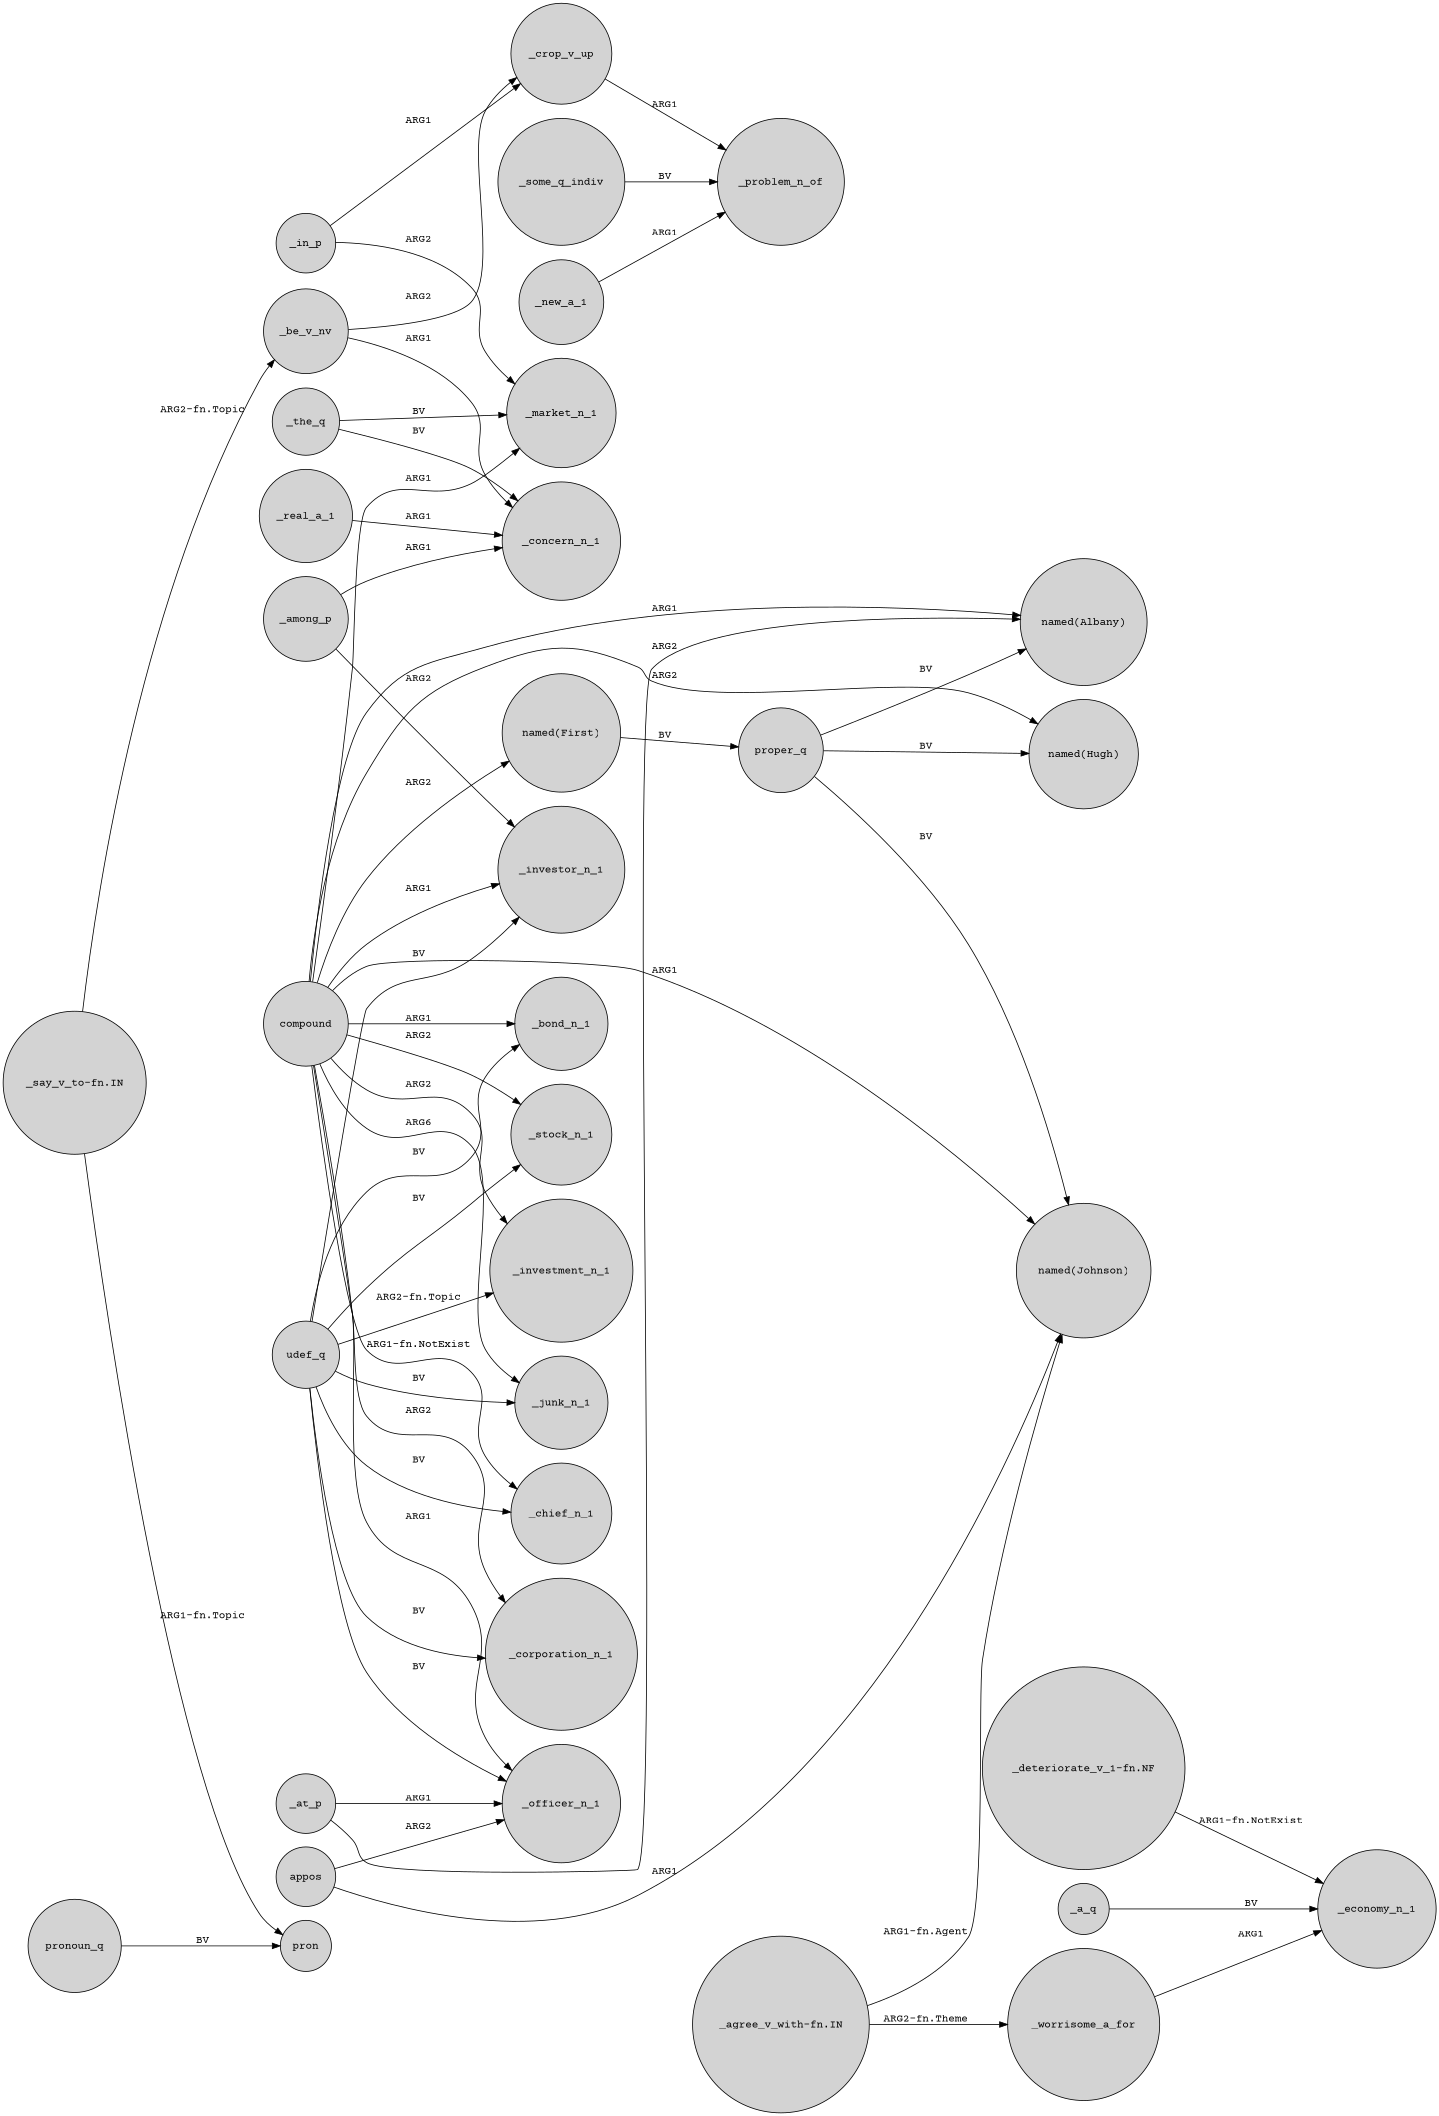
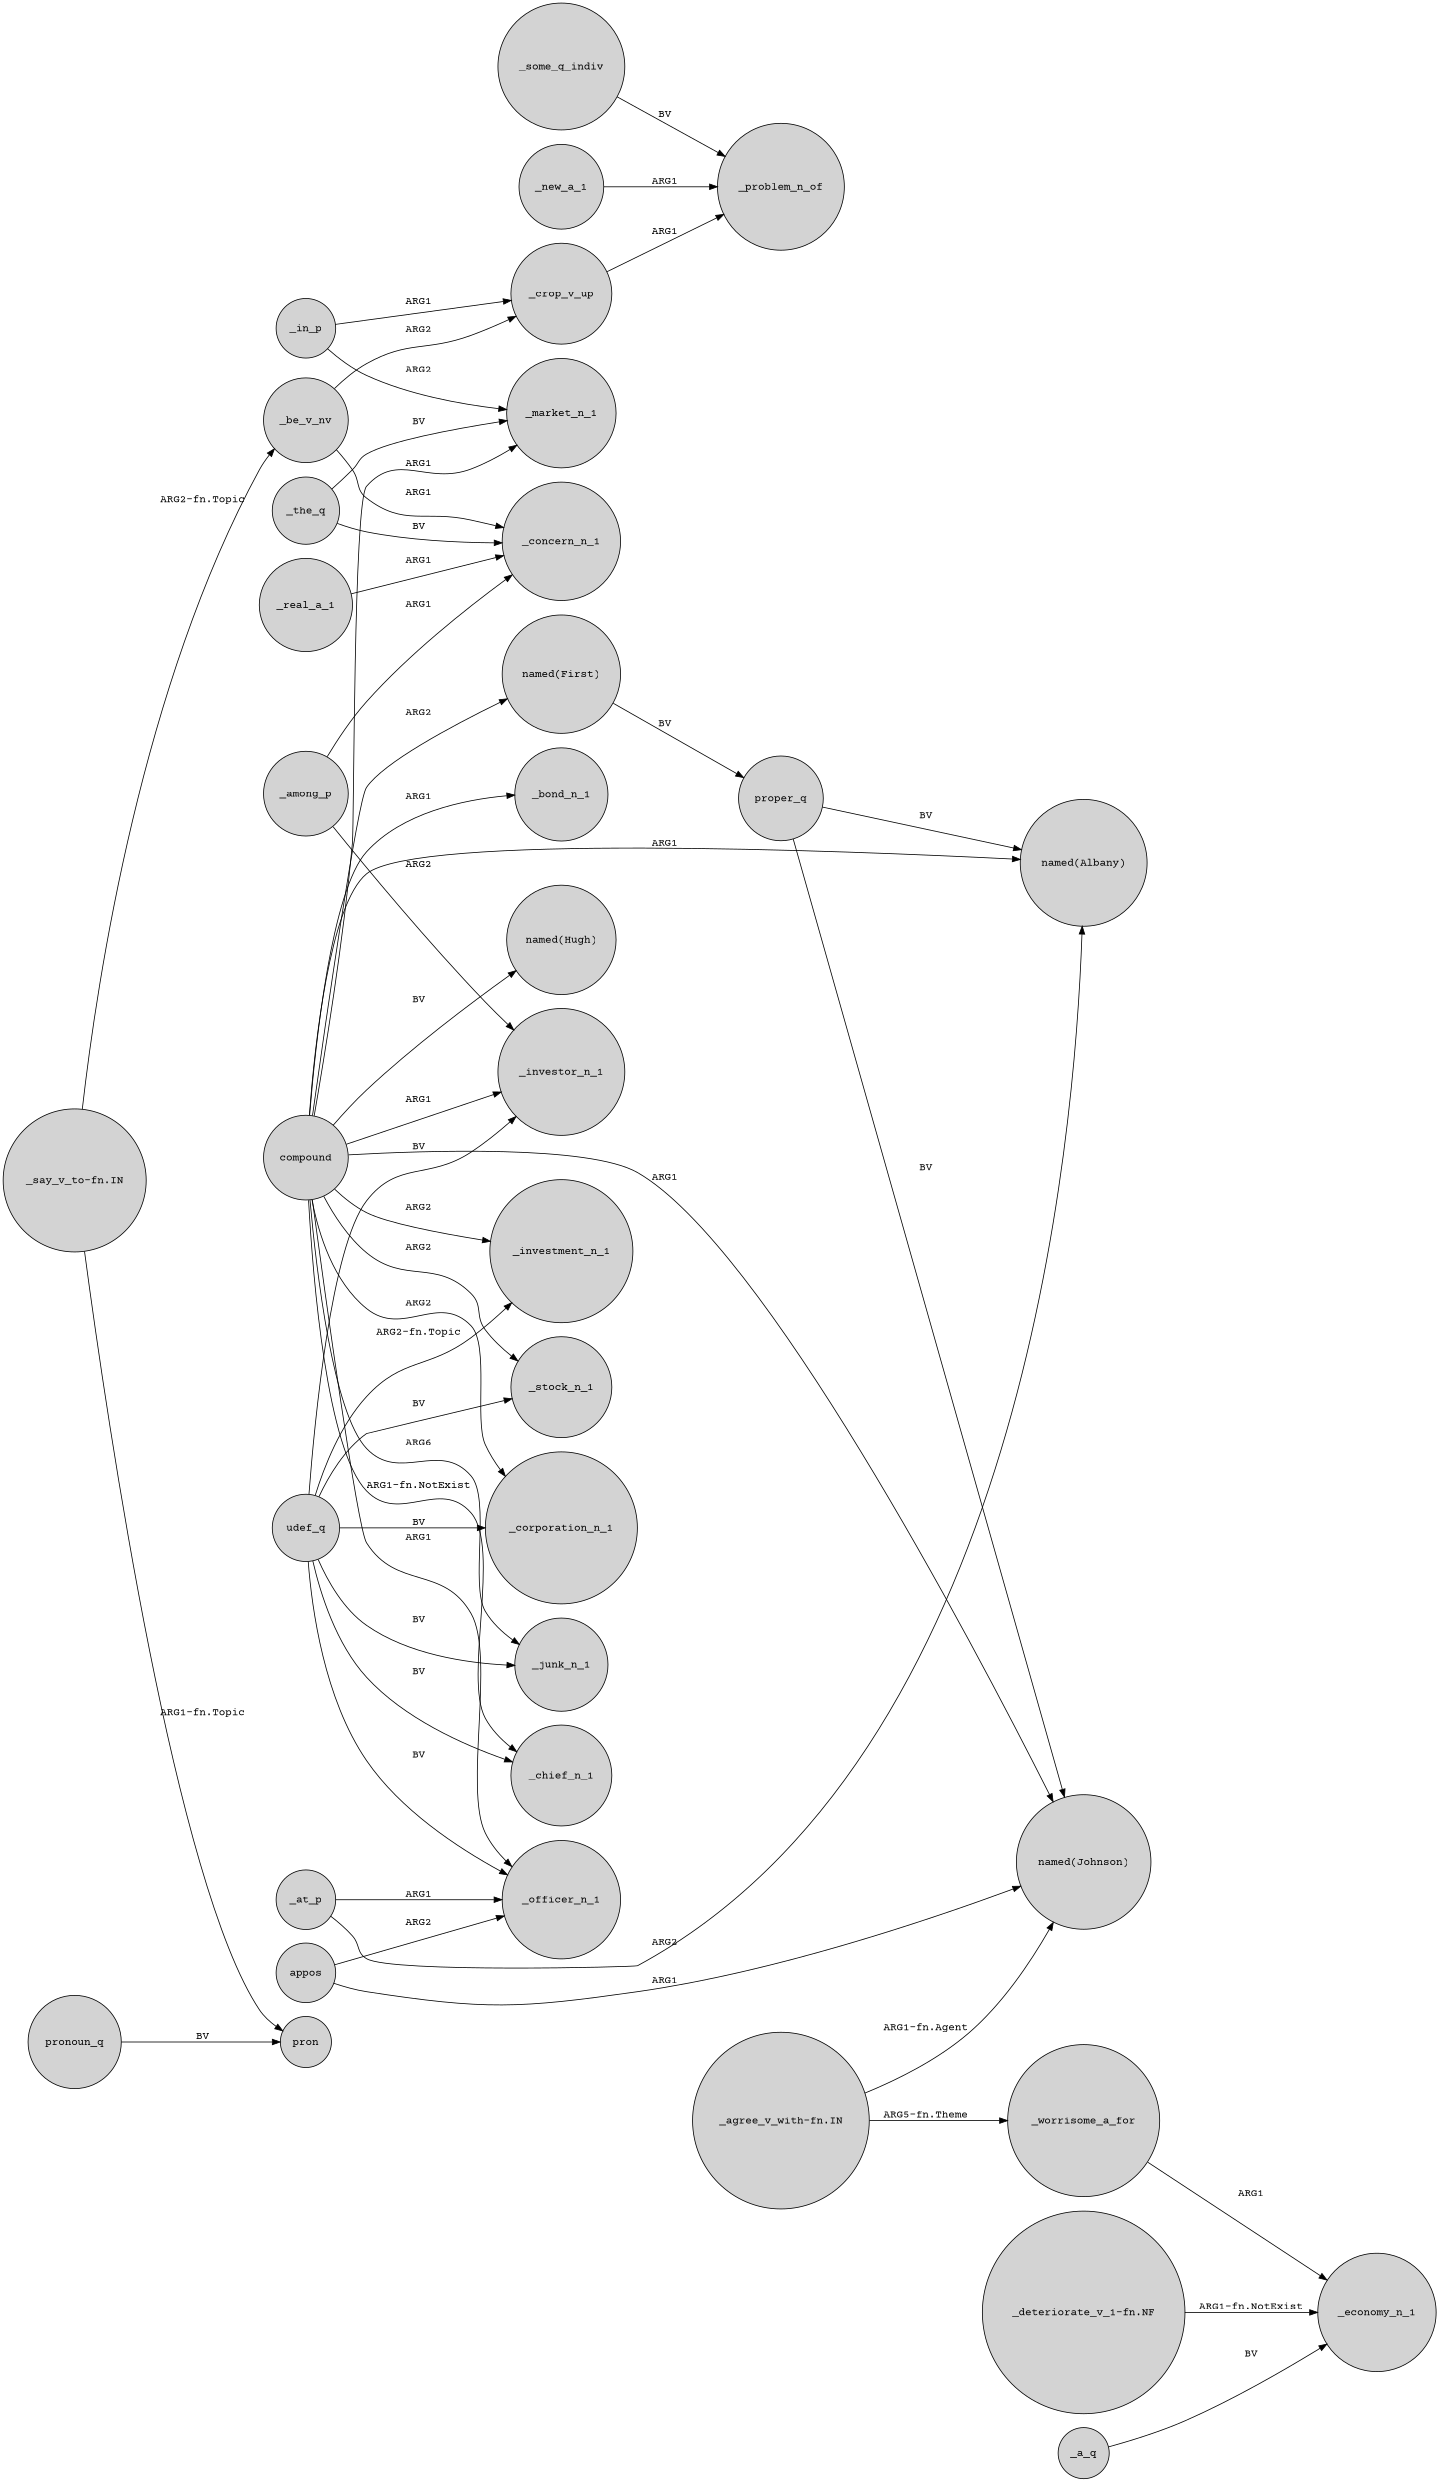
(665, 675) -> (419, 999)
(922, 752) -> none
(410, 1176) -> none
(926, 2019) -> (926, 2115)
